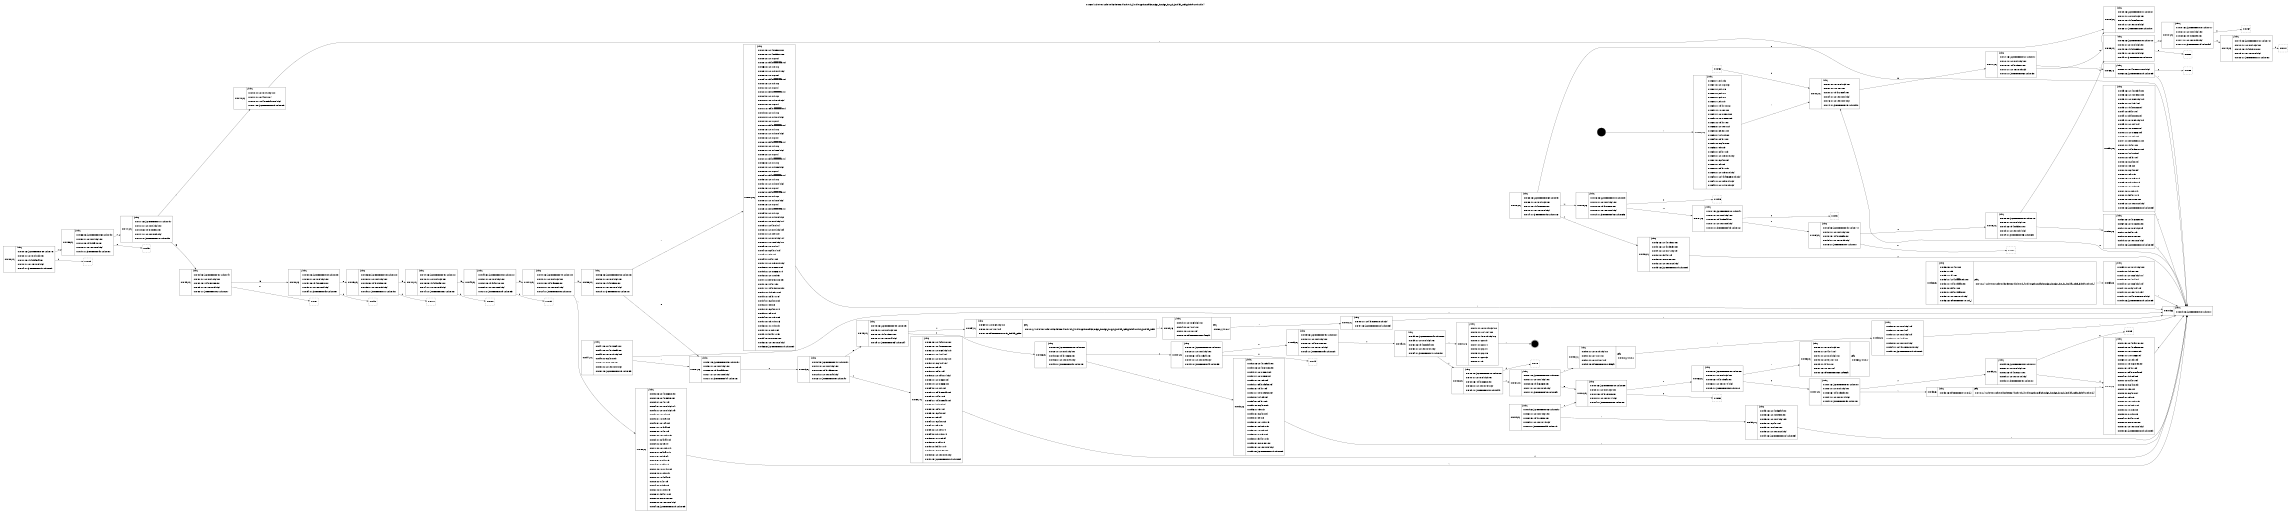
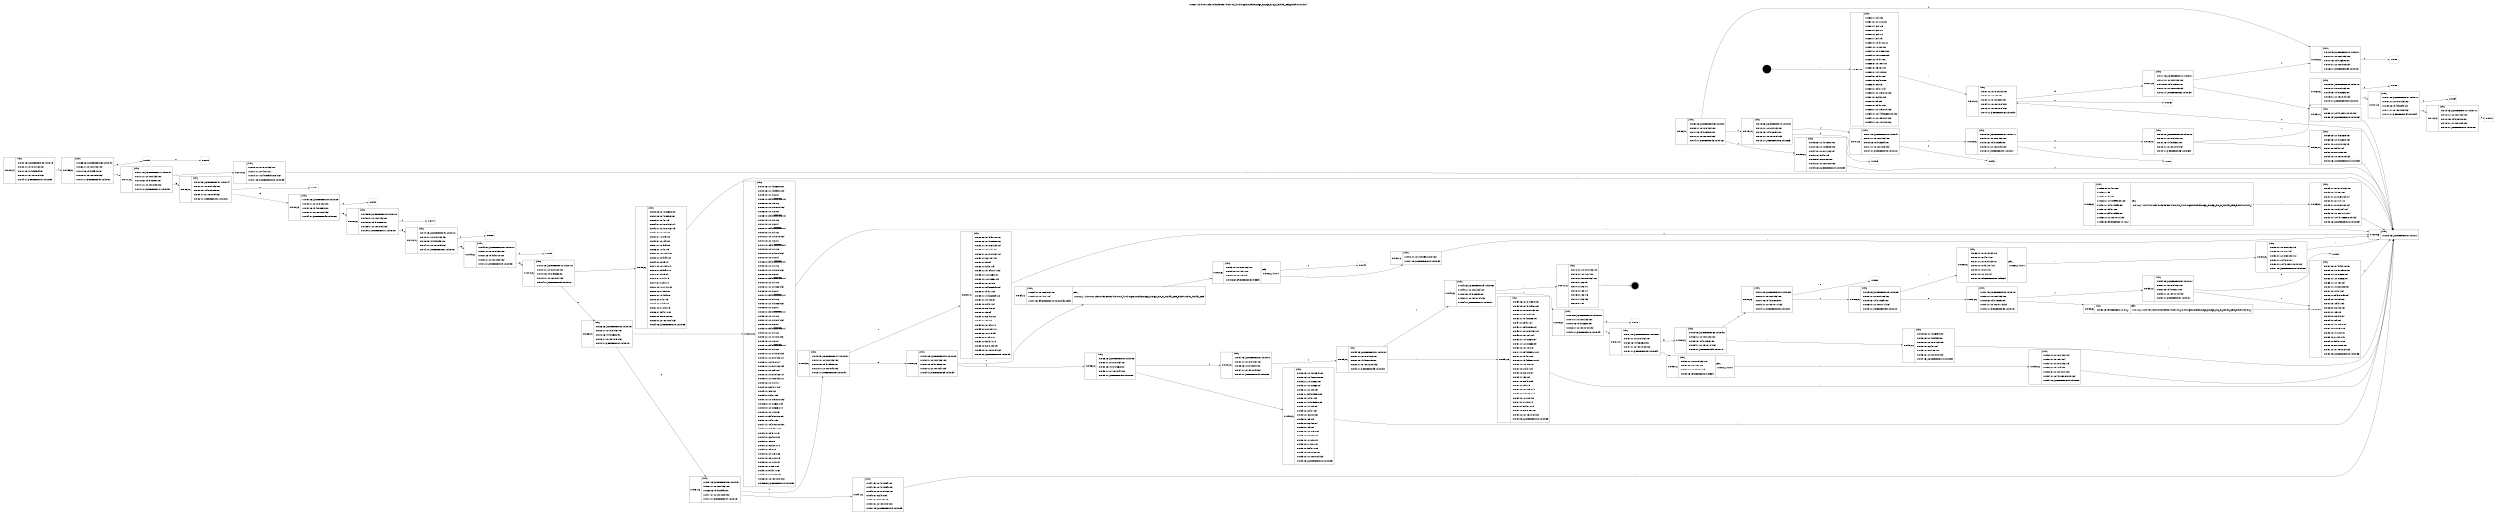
(2168, 71) -> (2374, 60)
(1765, 79) -> (2089, 102)
none -> (2281, 257)
(68, 261) -> (175, 161)
(1265, 357) -> (1318, 268)
none -> (1442, 360)
(660, 364) -> (796, 497)
(1568, 388) -> (1667, 341)
